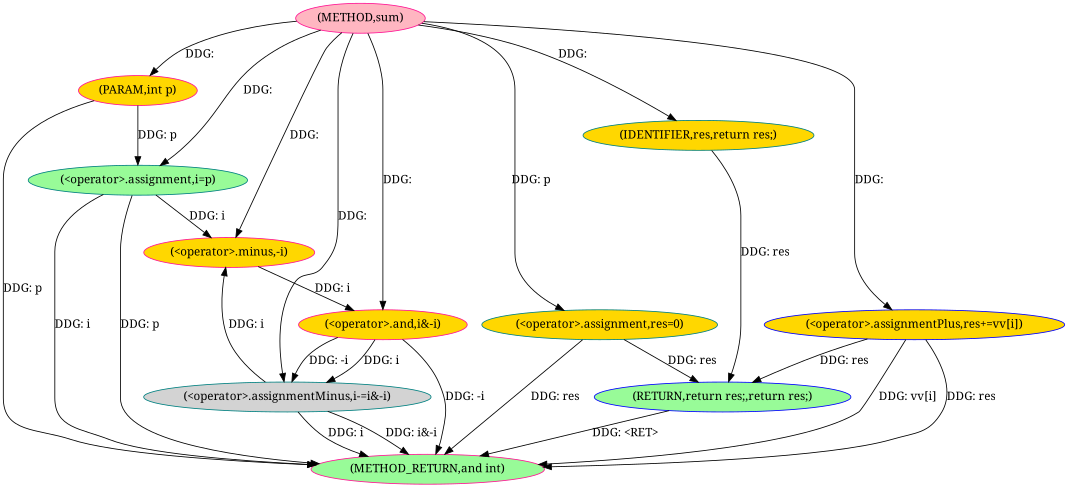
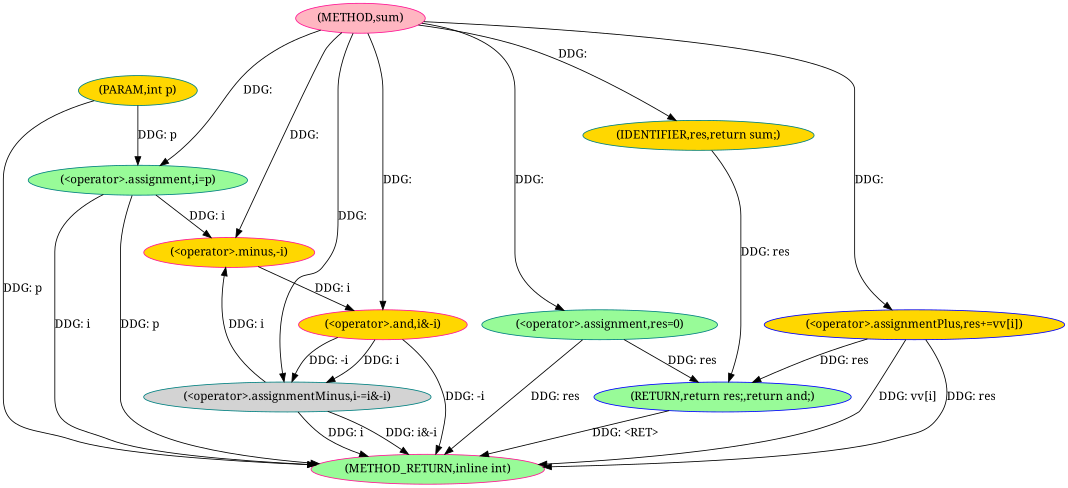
(222, 35) -> none
(138, 91) -> (138, 91)
(698, 135) -> (698, 135)
(531, 180) -> (531, 180)
(600, 325) -> (600, 325)
(723, 397) -> (723, 397)
(428, 469) -> (428, 469)
